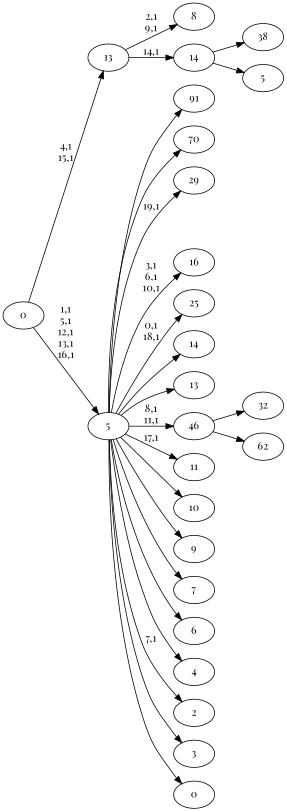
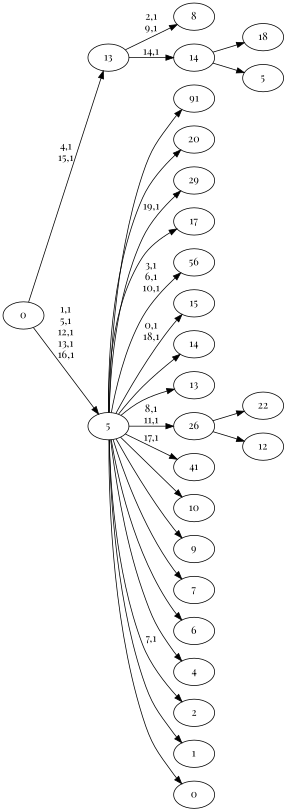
(263, 37) -> (263, 37)
(194, 140) -> (194, 140)
none -> (194, 221)
(194, 262) -> (194, 262)
(194, 303) -> (194, 303)
(263, 406) -> (263, 406)
(194, 426) -> (194, 426)
(263, 447) -> (263, 447)
(194, 467) -> (194, 467)
(194, 754) -> (194, 754)
